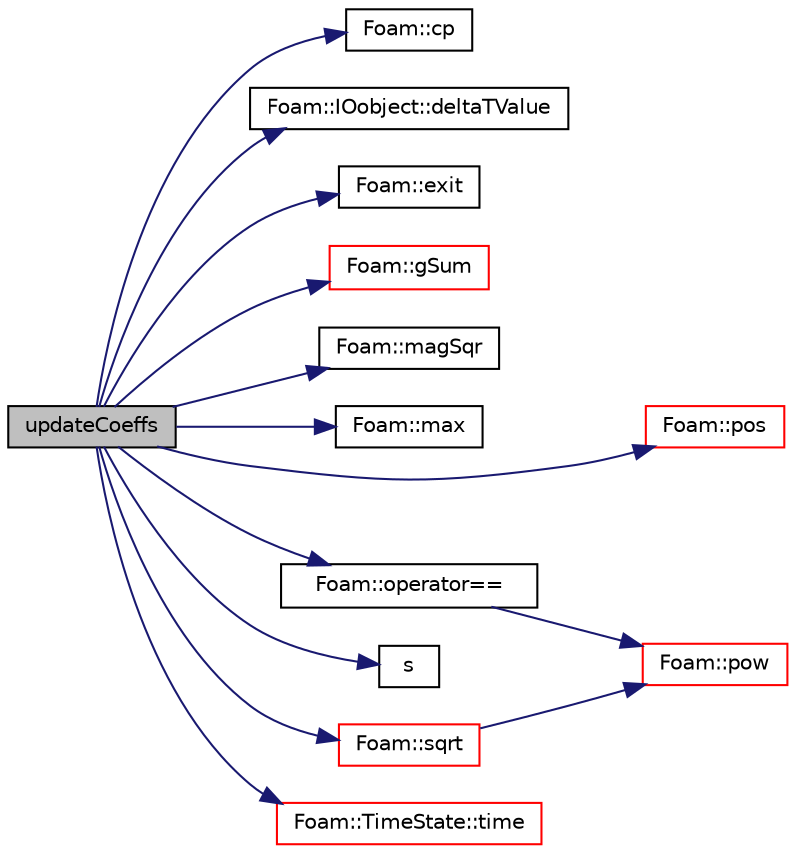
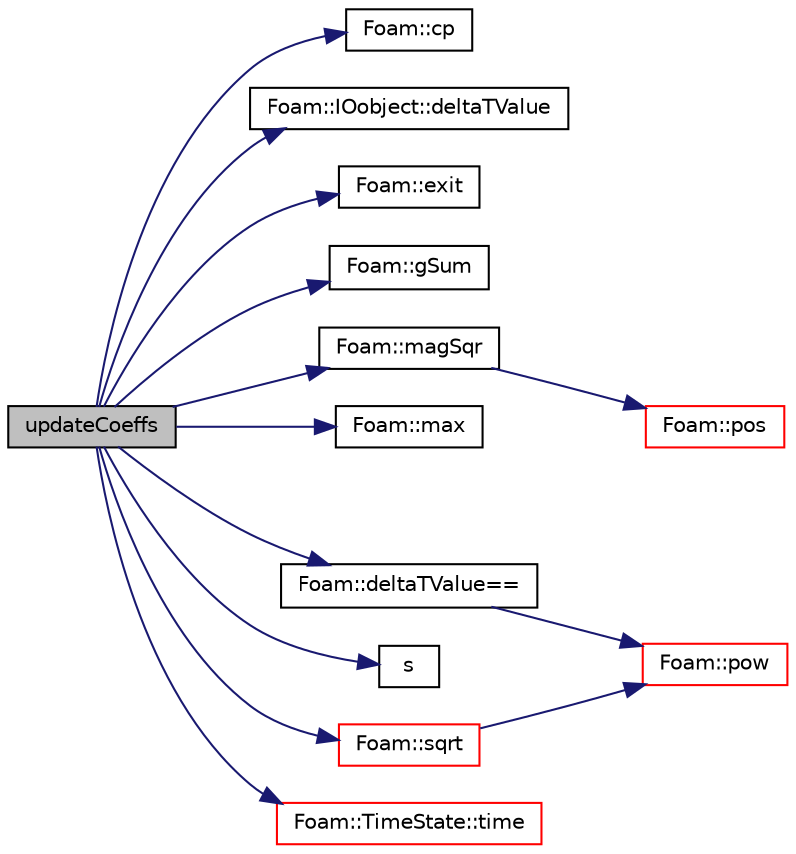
(409, 268) -> (409, 268)
(395, 479) -> (558, 385)
(409, 586) -> (409, 586)
